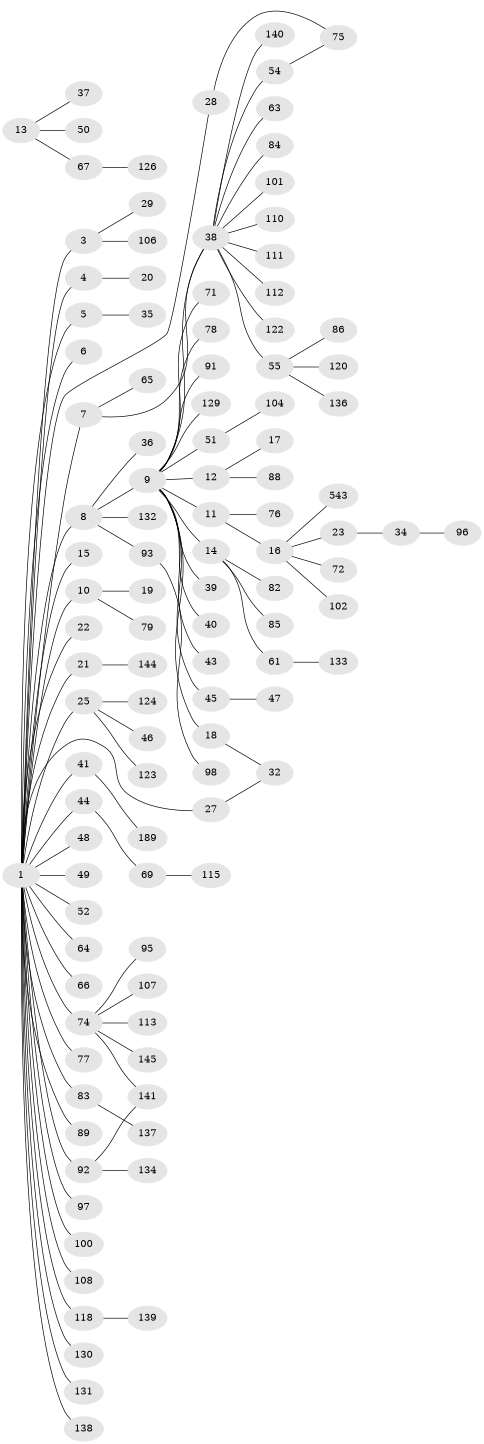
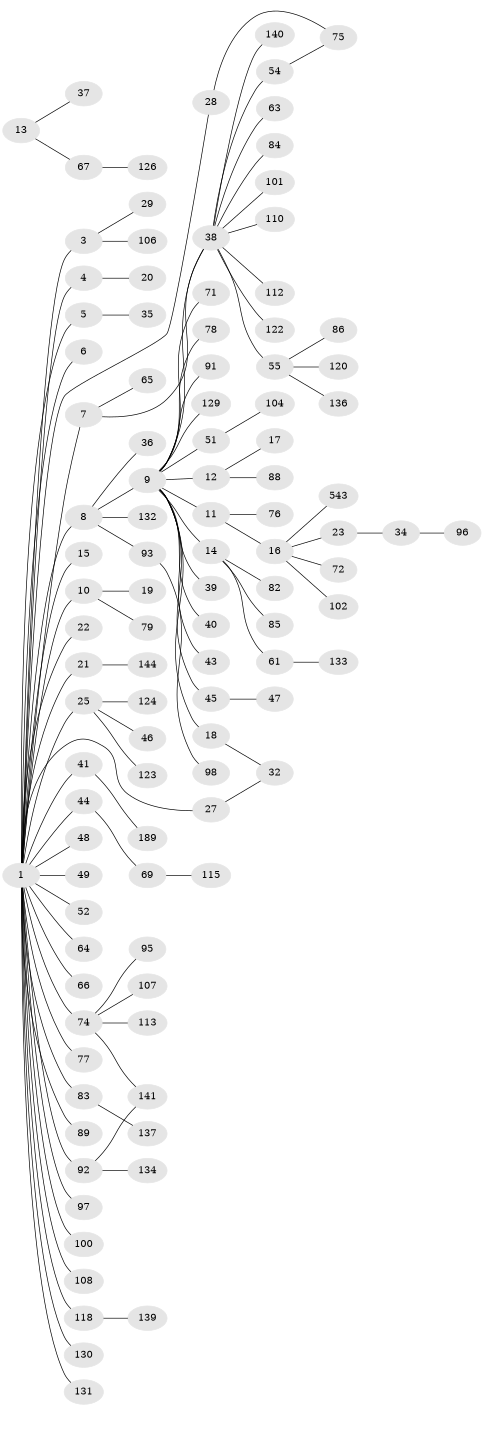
(84, 131) -> none
(275, 256) -> none
(147, 1060) -> none
(84, 1429) -> none
